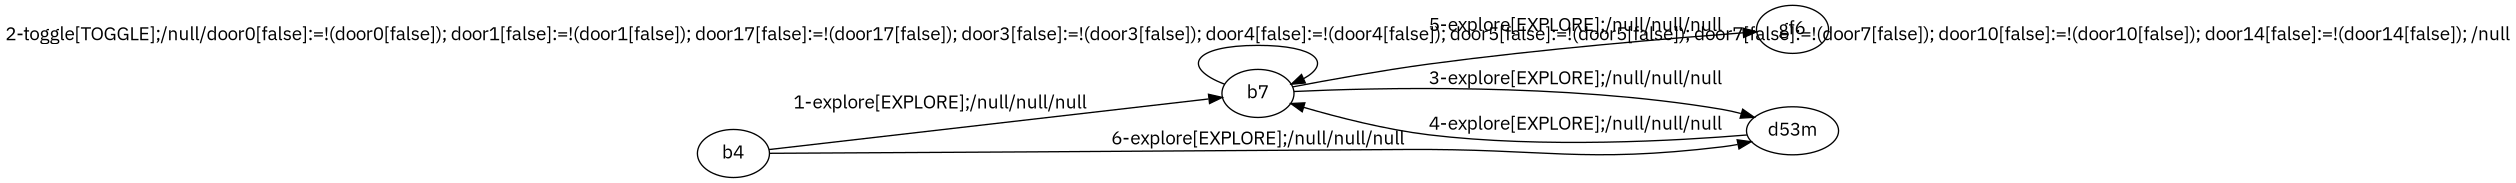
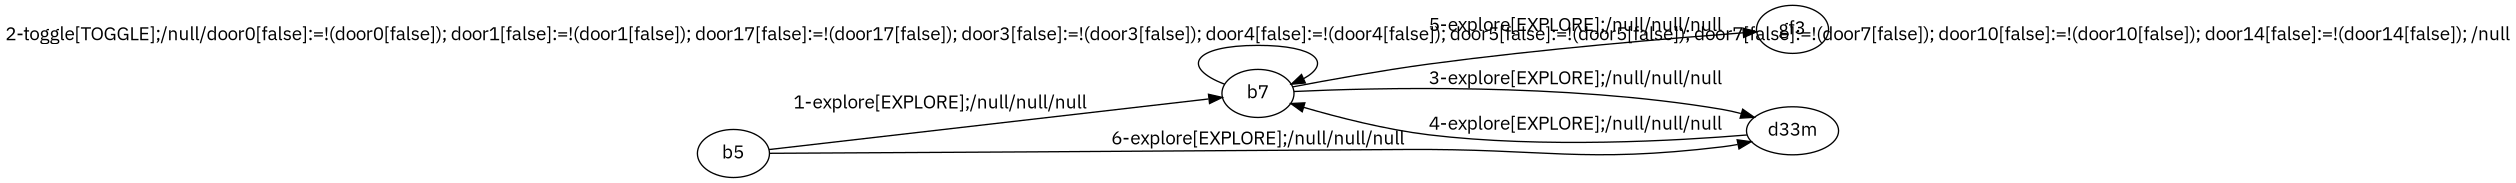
(1793, 29) -> (1793, 29)
(1793, 131) -> (1793, 131)
(733, 153) -> (733, 153)
